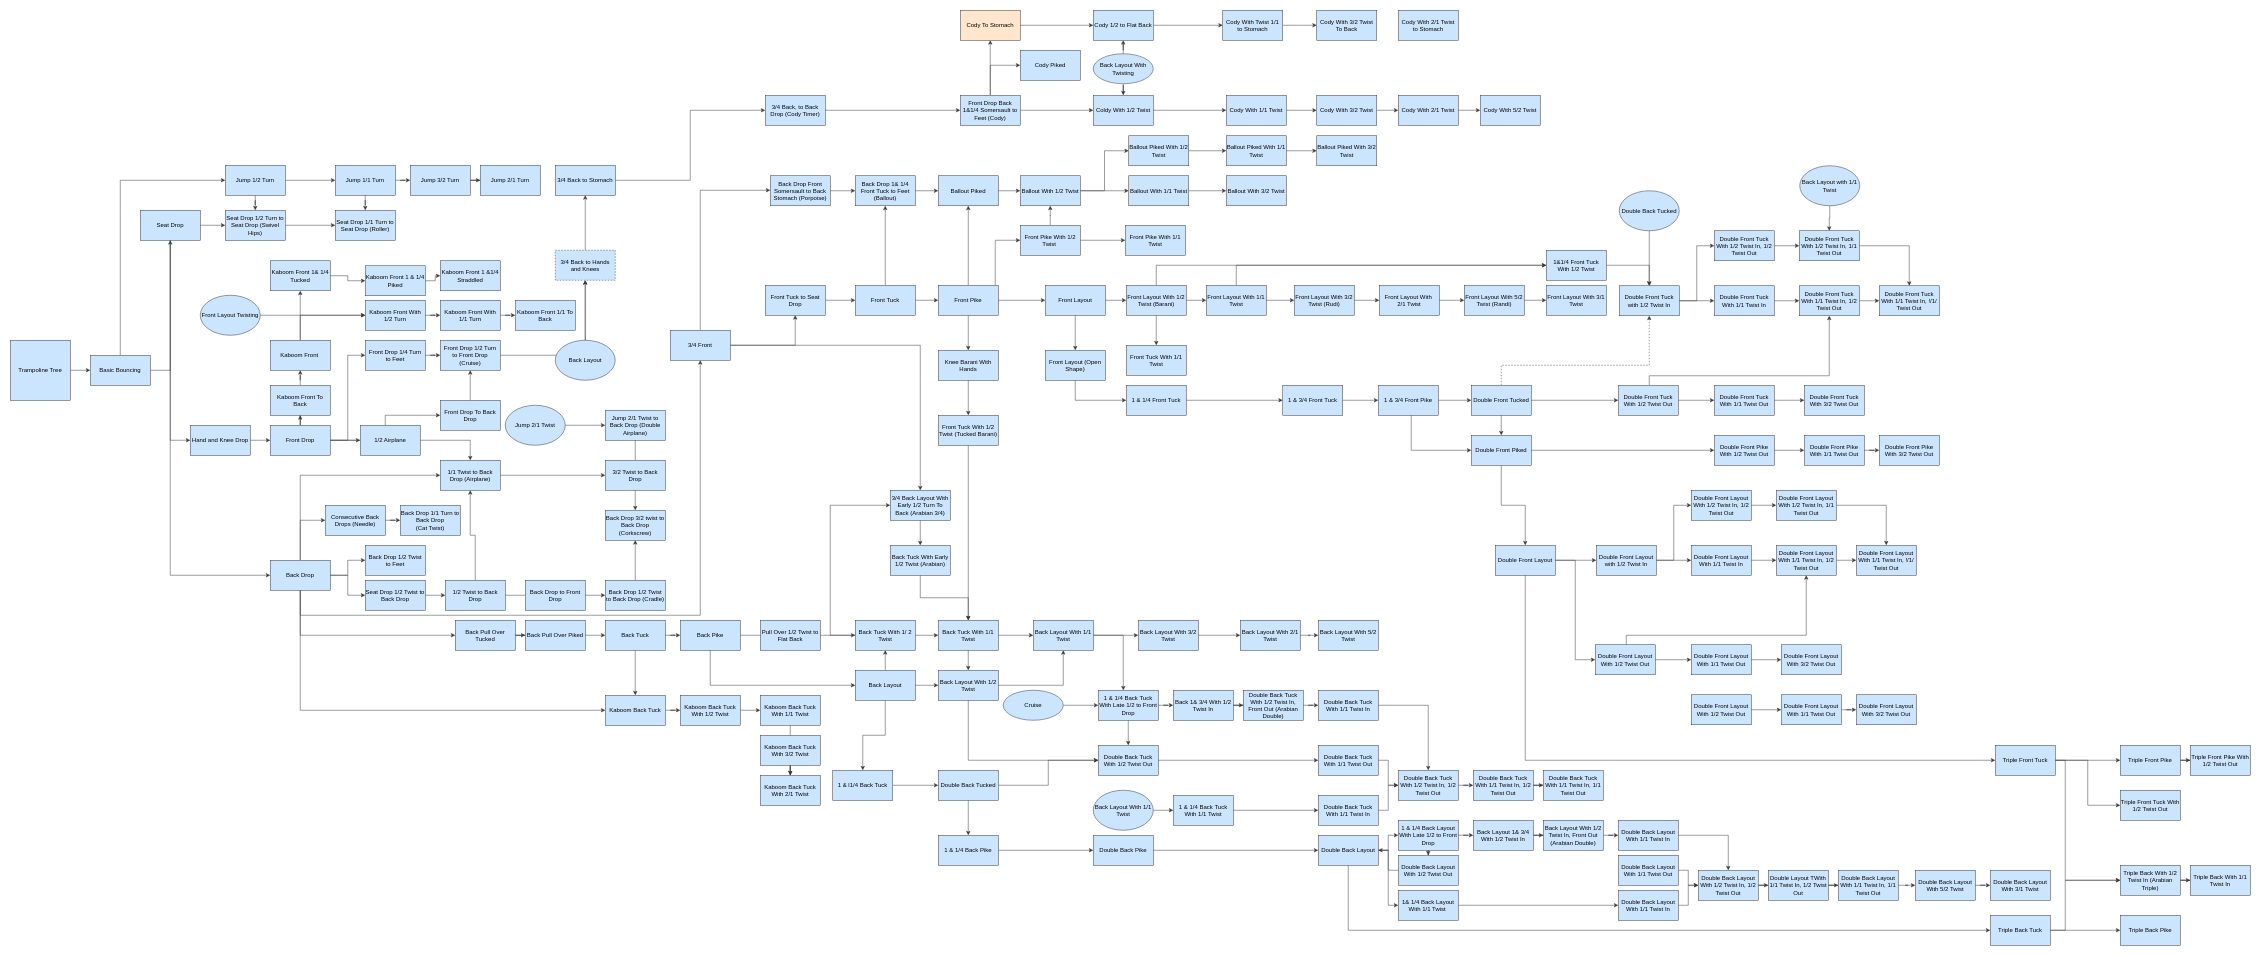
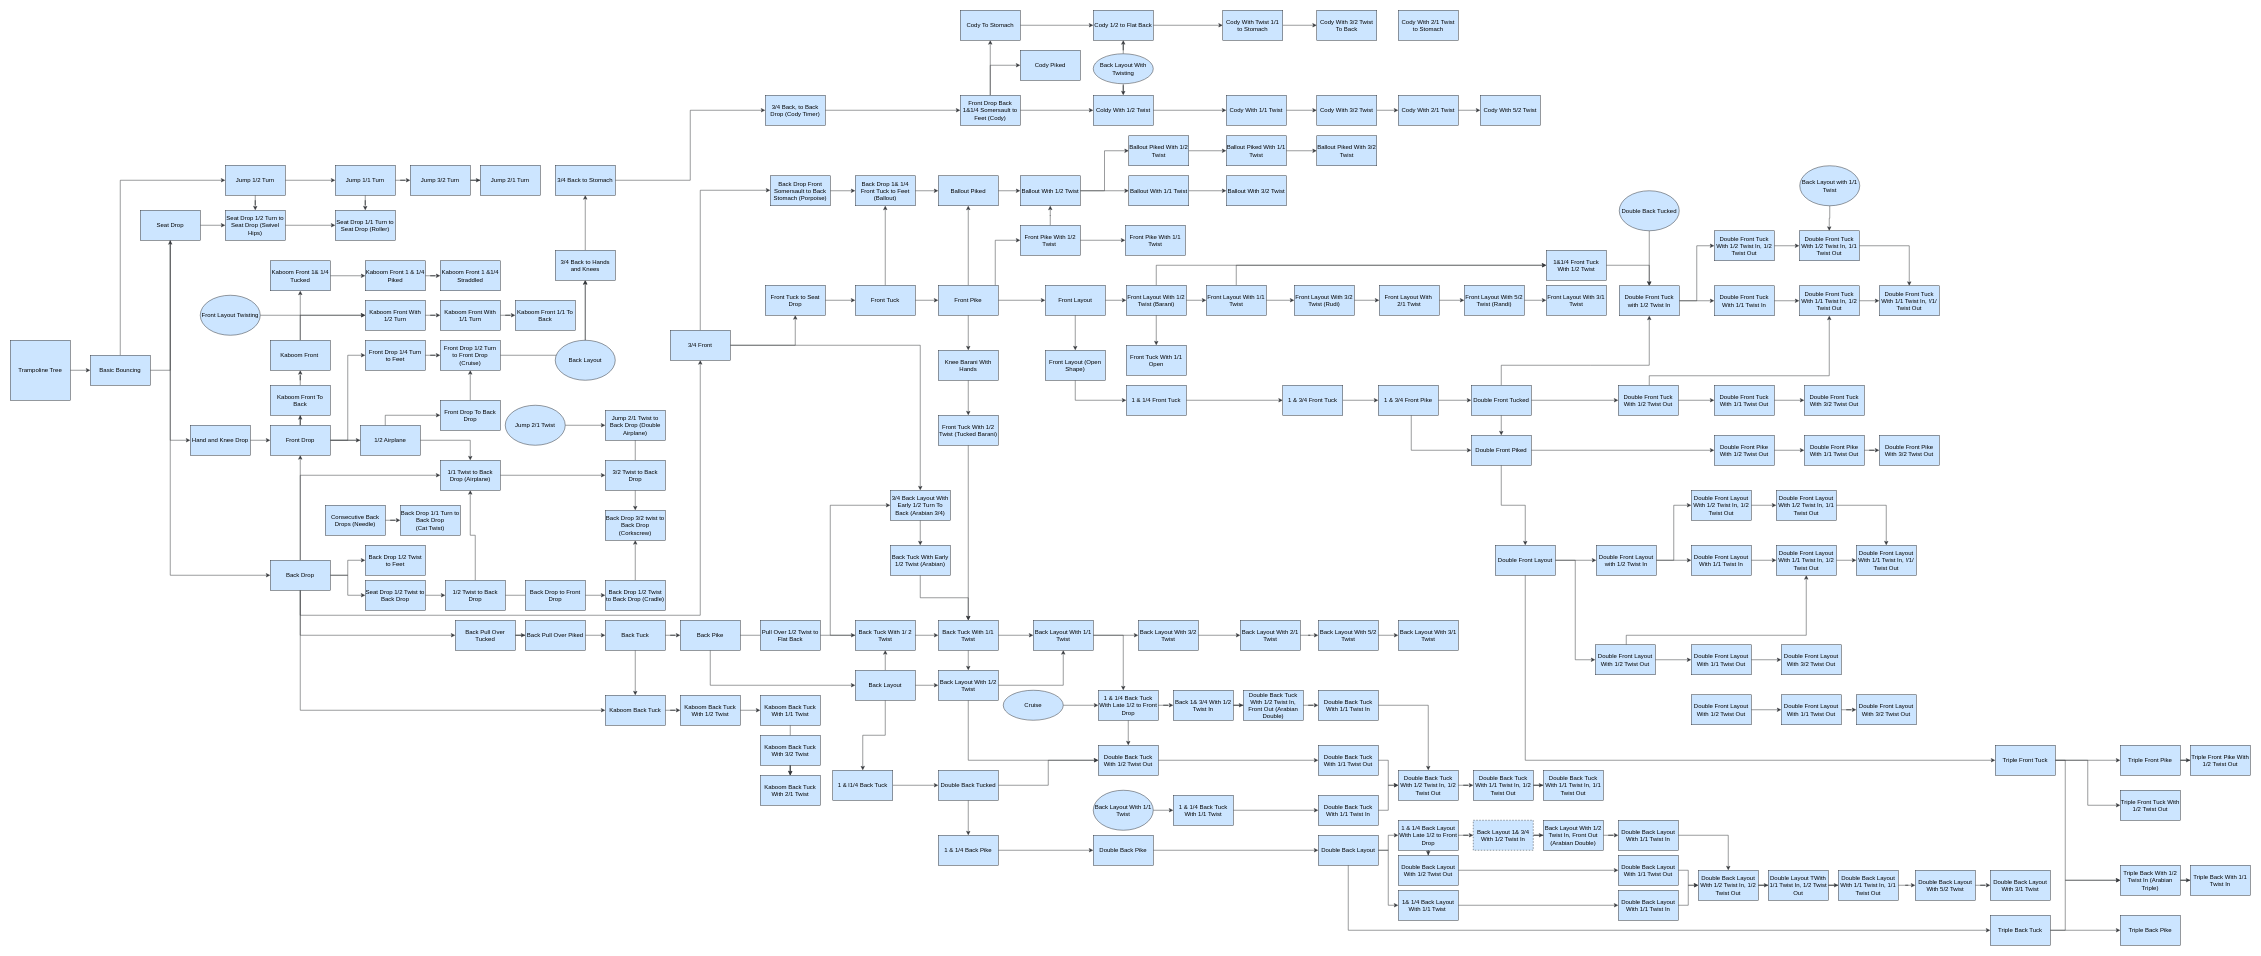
(990, 25) -> (990, 25)
(585, 265) -> (585, 265)
(395, 281) -> (395, 276)
(1156, 360) -> (1156, 360)
(1588, 365) -> (1588, 365)
(320, 520) -> (300, 459)
none -> (1393, 635)
none -> (1428, 635)
(1503, 835) -> (1503, 835)
(1394, 870) -> (1613, 870)
